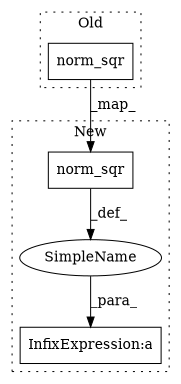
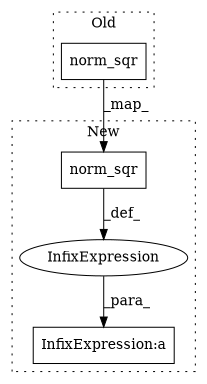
(91, 258) -> (104, 258)
